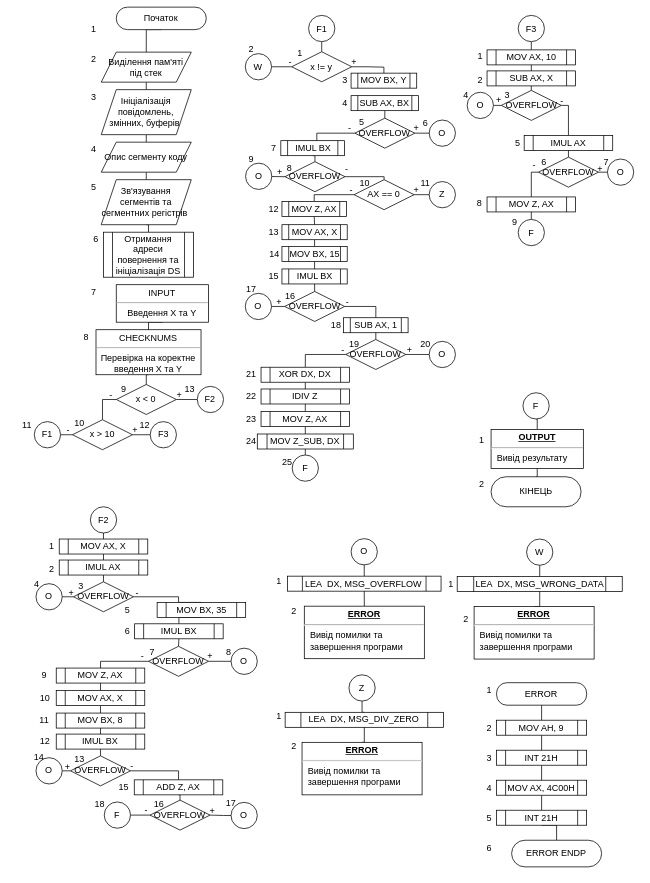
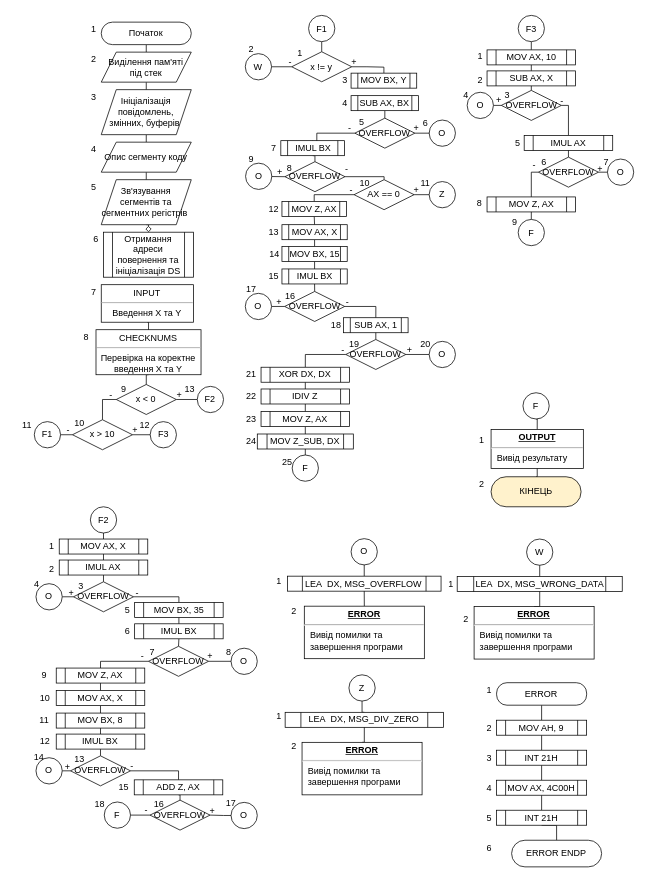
(161, 18) -> (146, 33)
(148, 227) -> (147, 225)
(162, 303) -> (147, 303)
(536, 492) -> (536, 492)
(201, 610) -> (179, 610)
